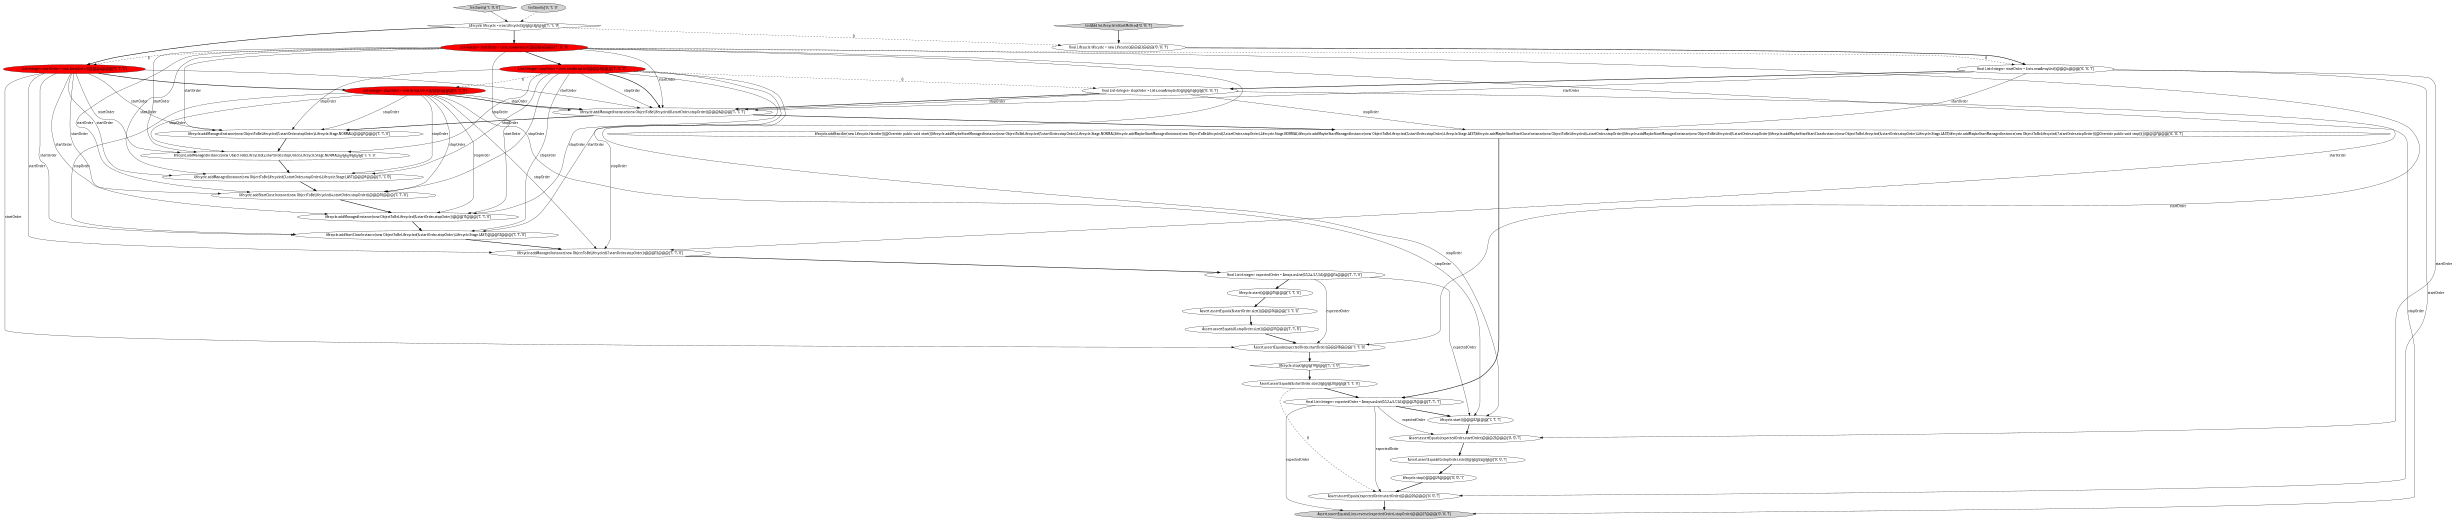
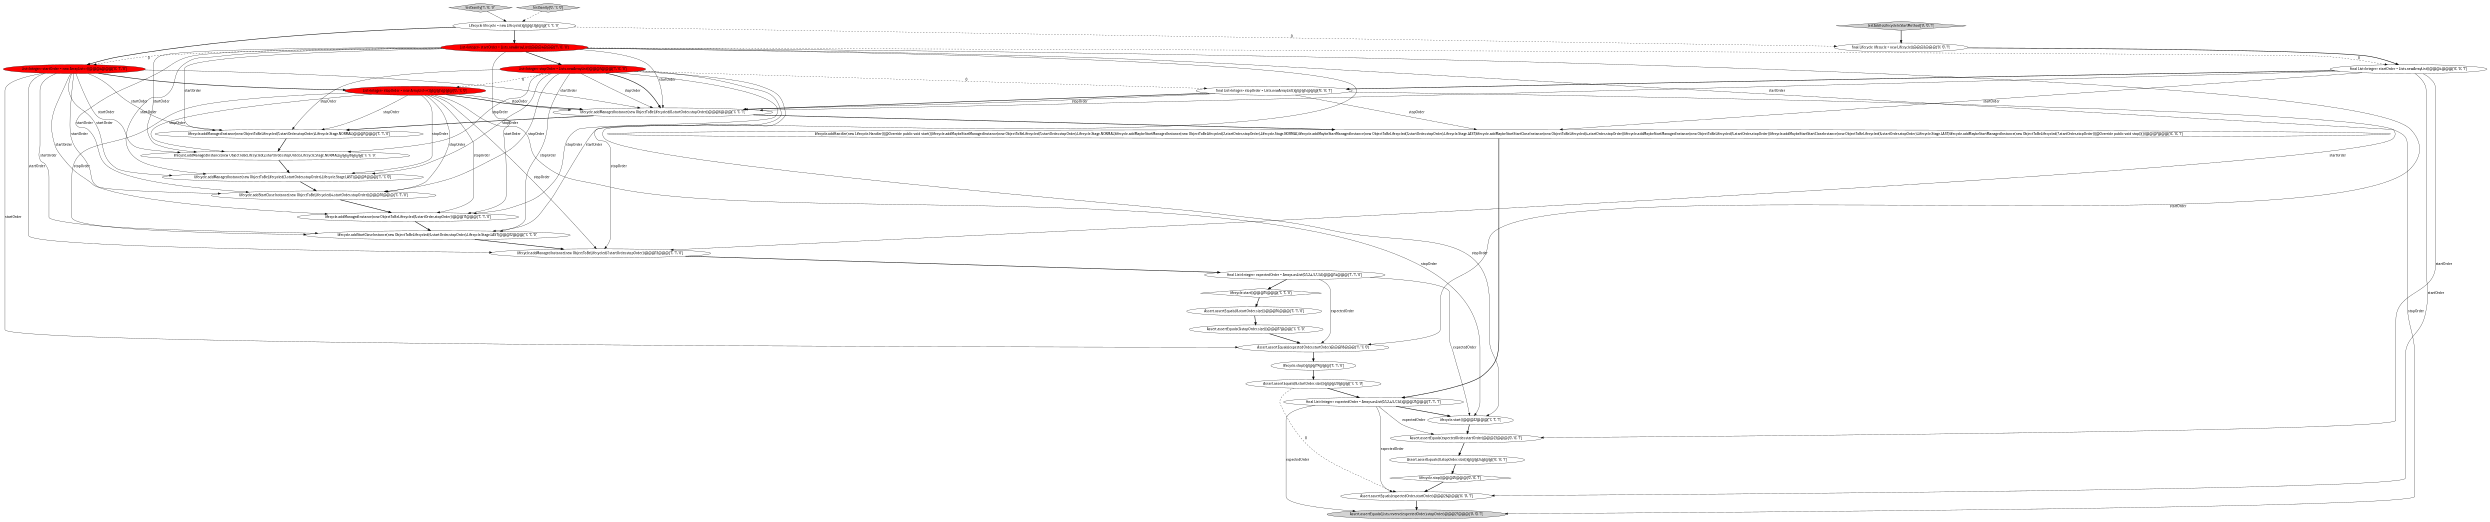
(543, 8) -> (548, 8)
(514, 26) -> (514, 26)
(1270, 293) -> (1261, 293)
(1310, 366) -> (1313, 366)
(1434, 478) -> (1450, 478)
